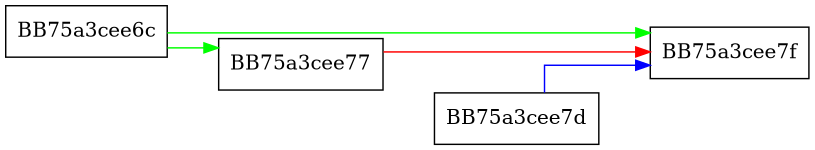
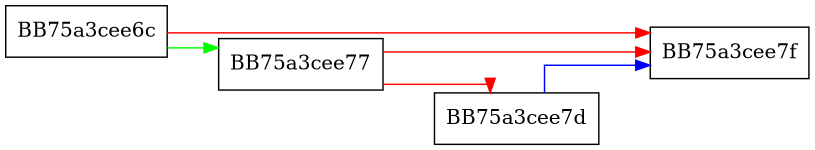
(402, 33) -> (402, 33)
none -> (437, 84)
